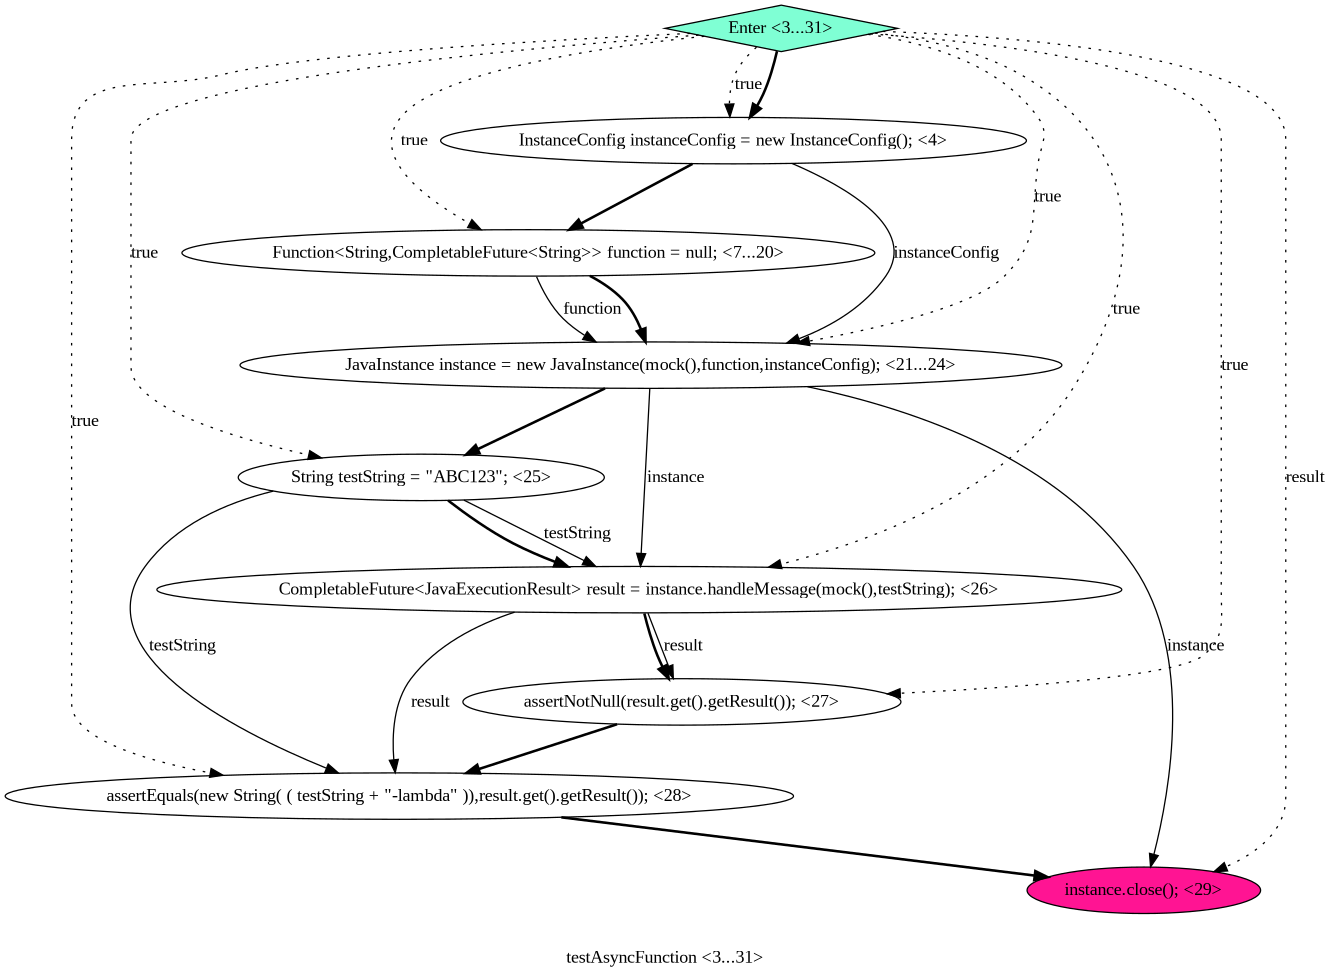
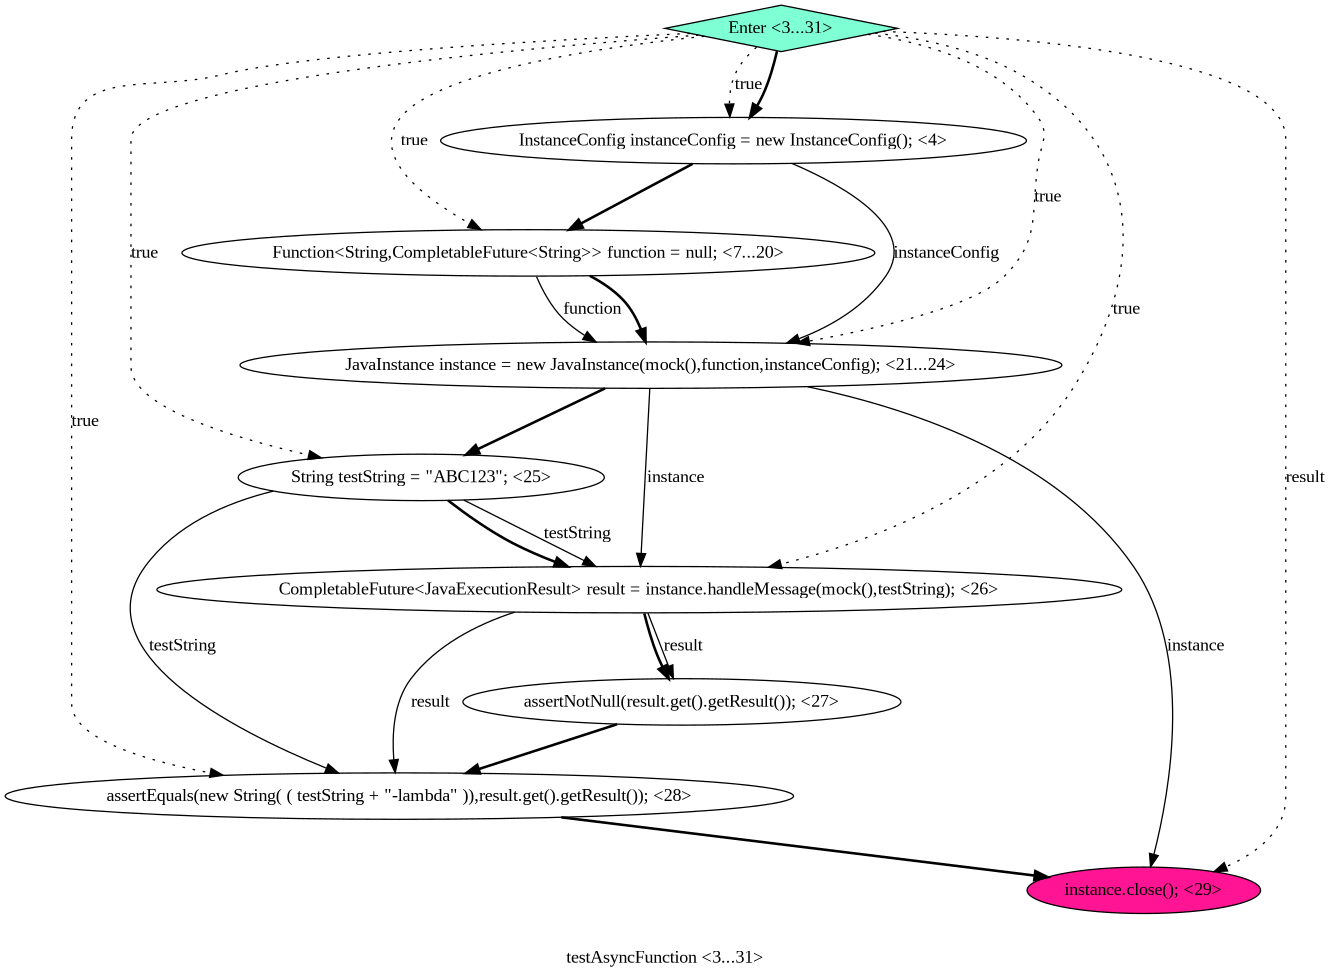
(1221, 362) -> none
